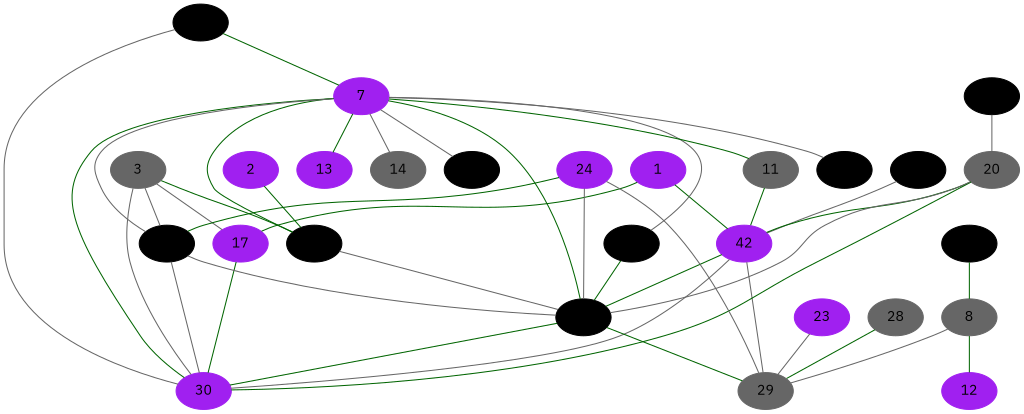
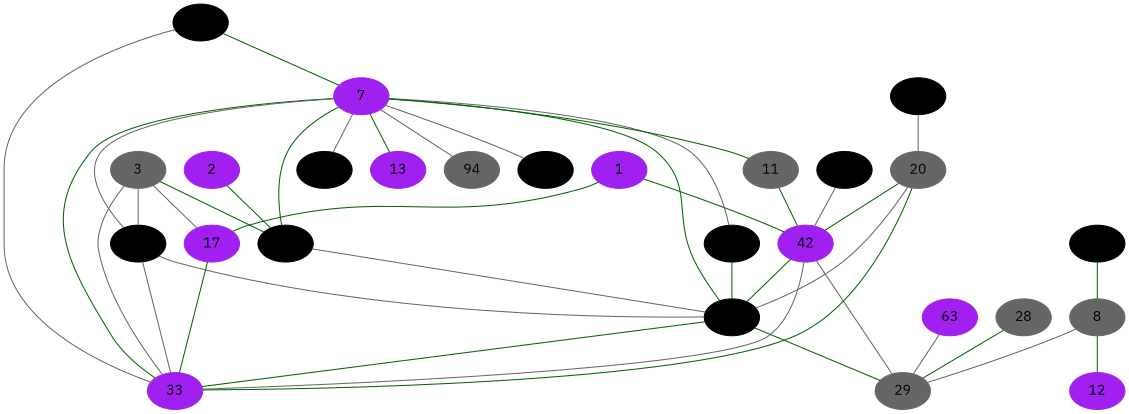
(398, 170) -> (472, 170)
(584, 170) -> none
(822, 317) -> (950, 317)
(204, 391) -> (175, 391)
